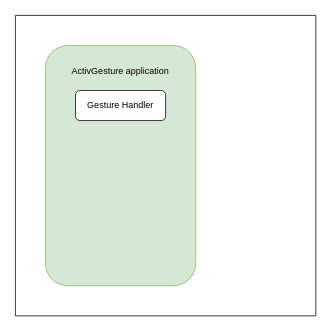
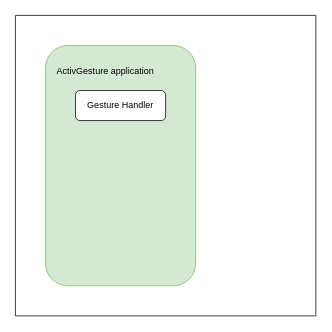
(120, 72) -> (105, 72)
